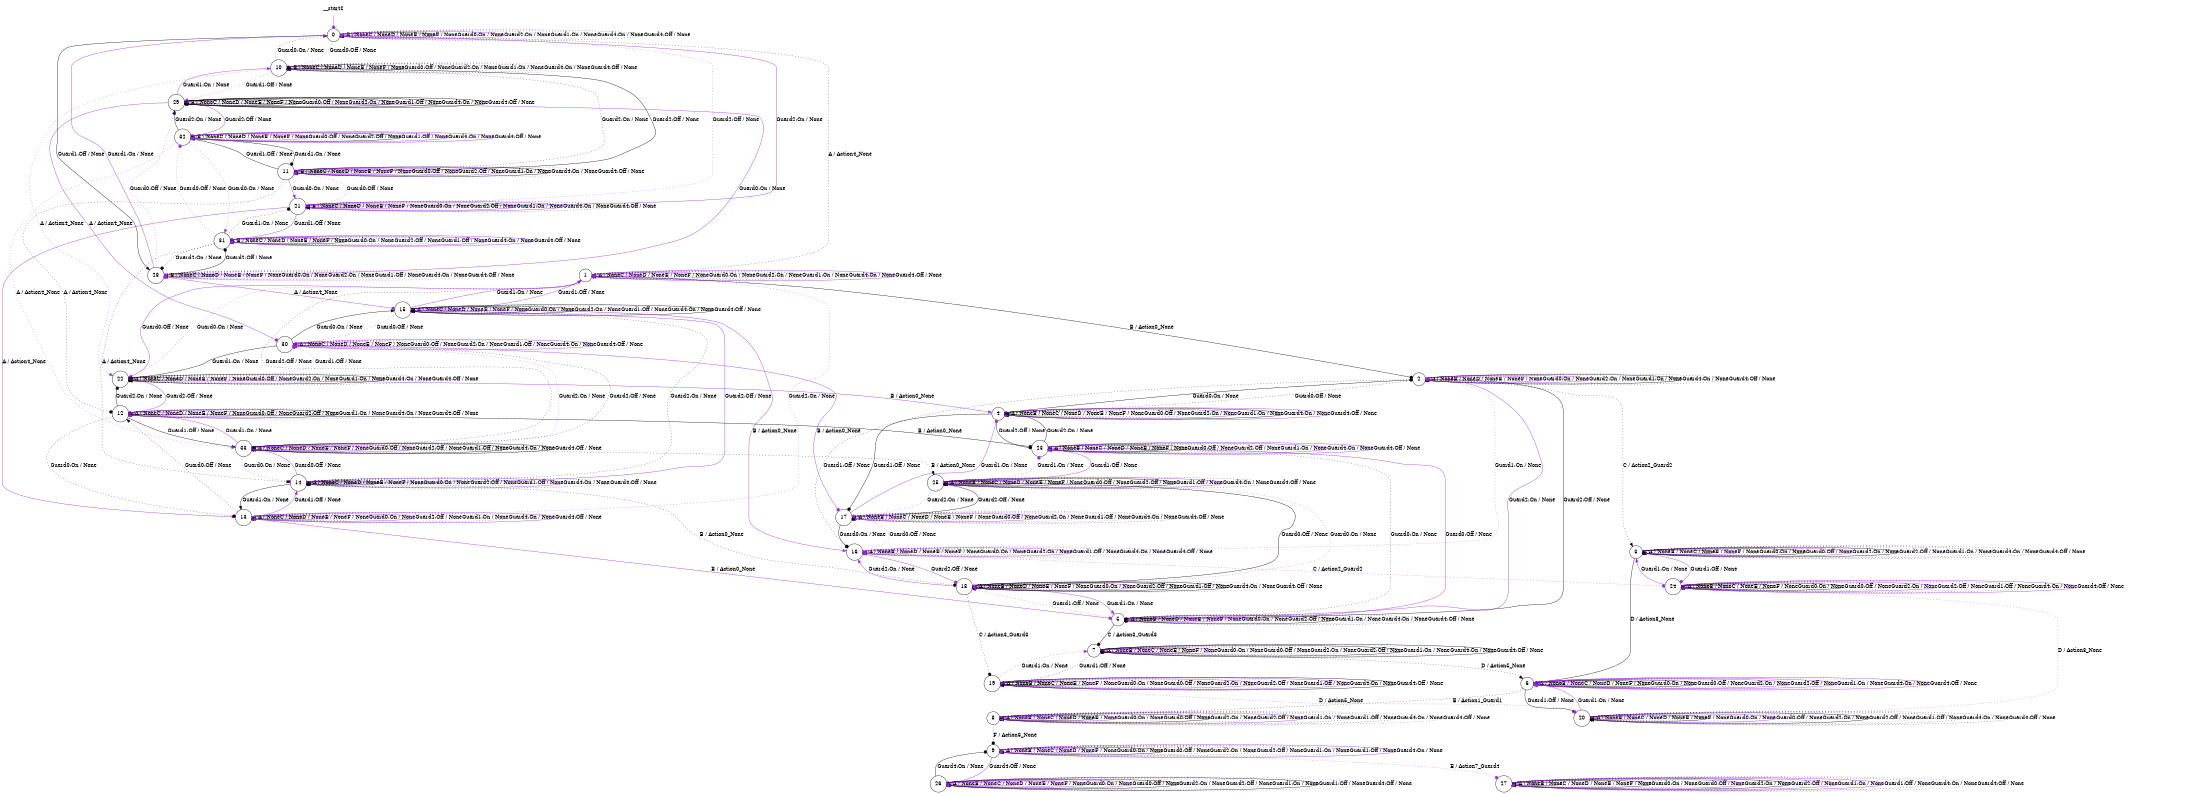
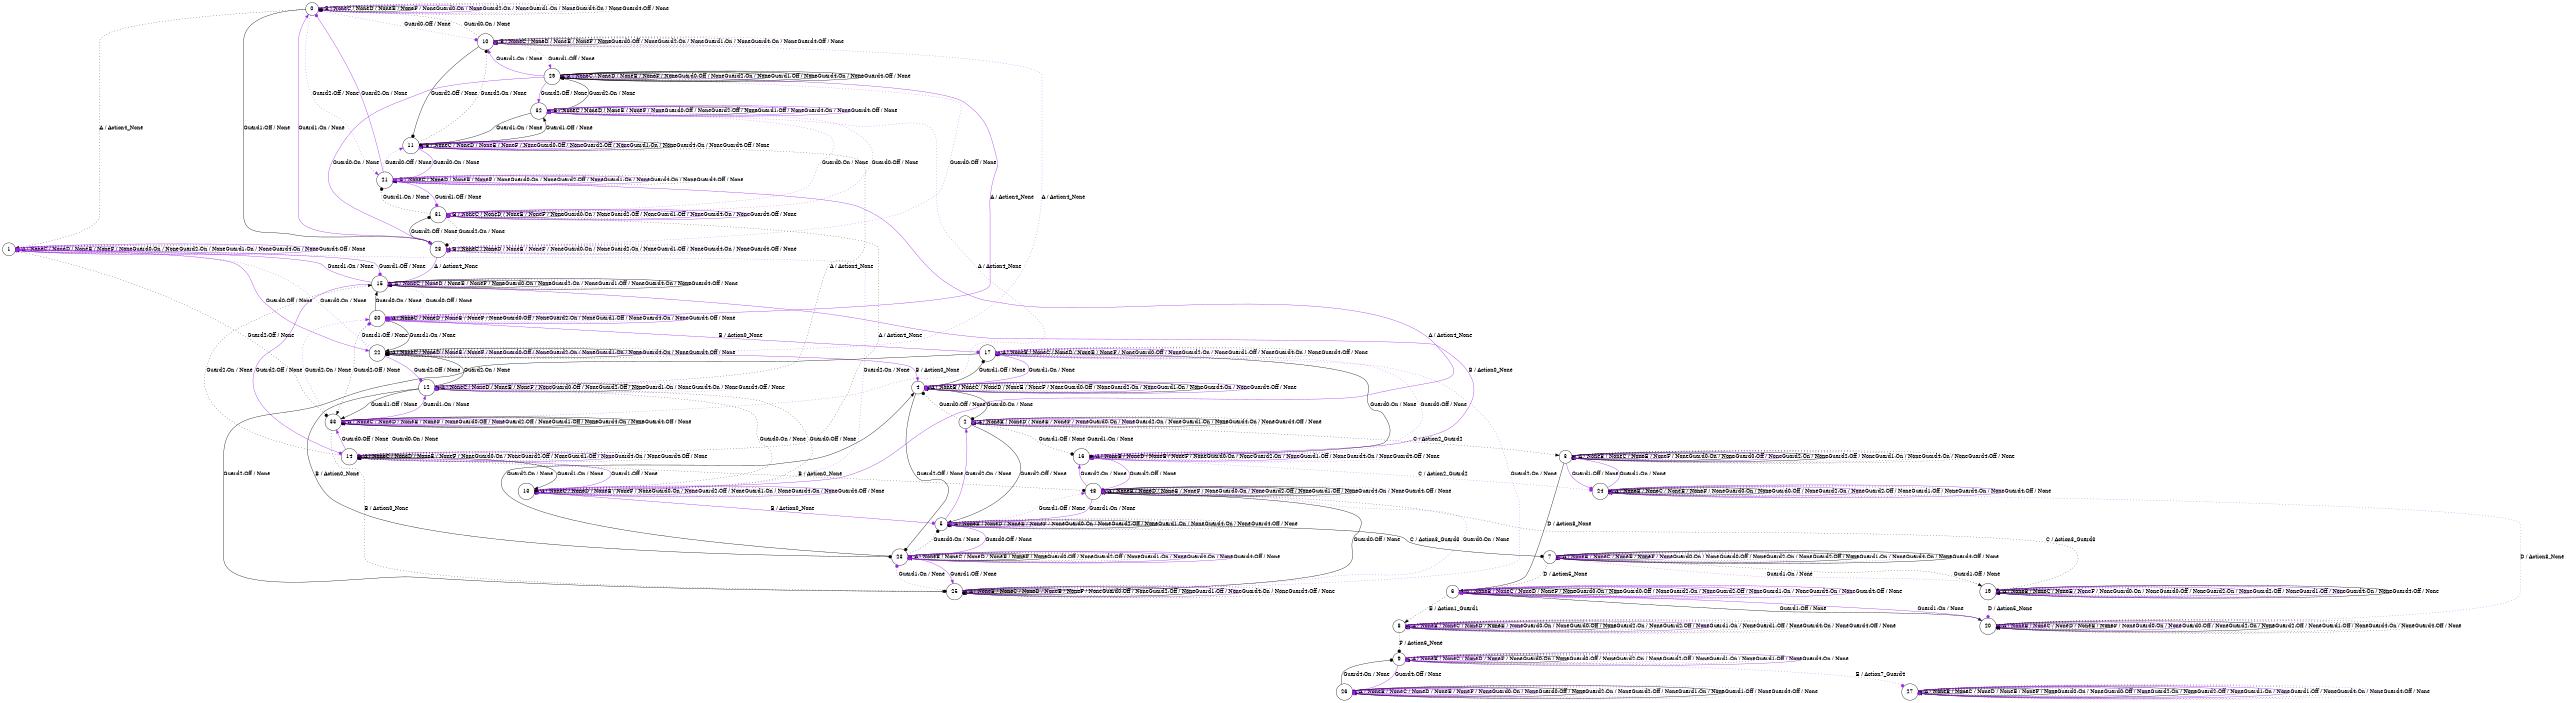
(334, 9) -> none
(223, 116) -> (541, 90)
(1003, 311) -> none
(964, 587) -> (1093, 491)
